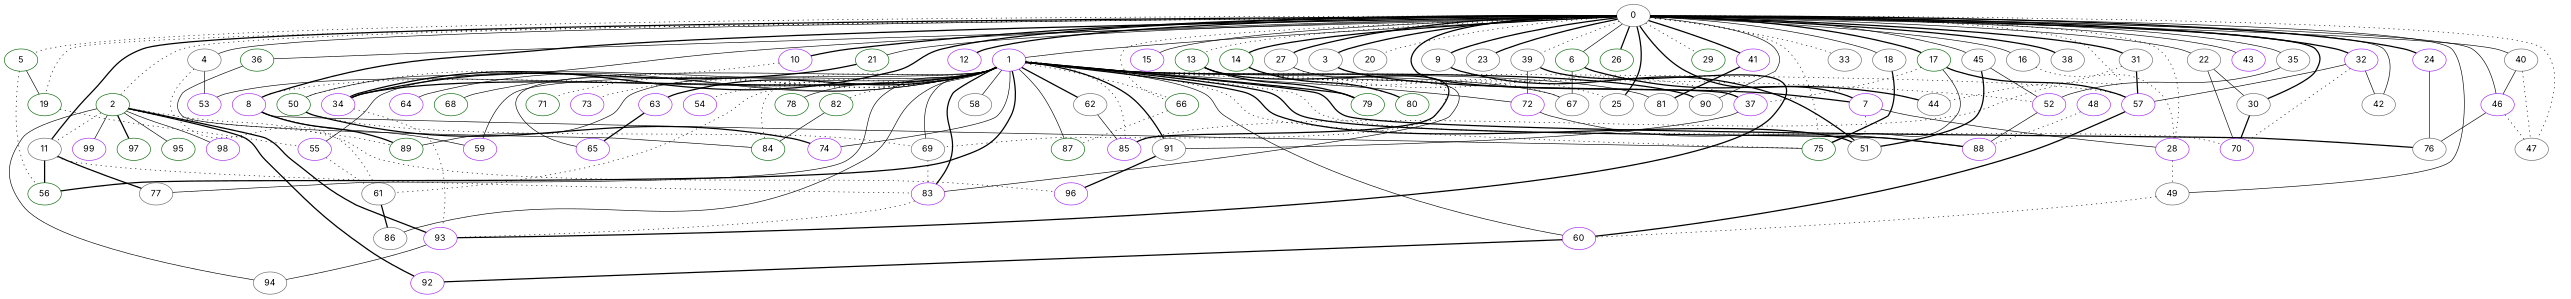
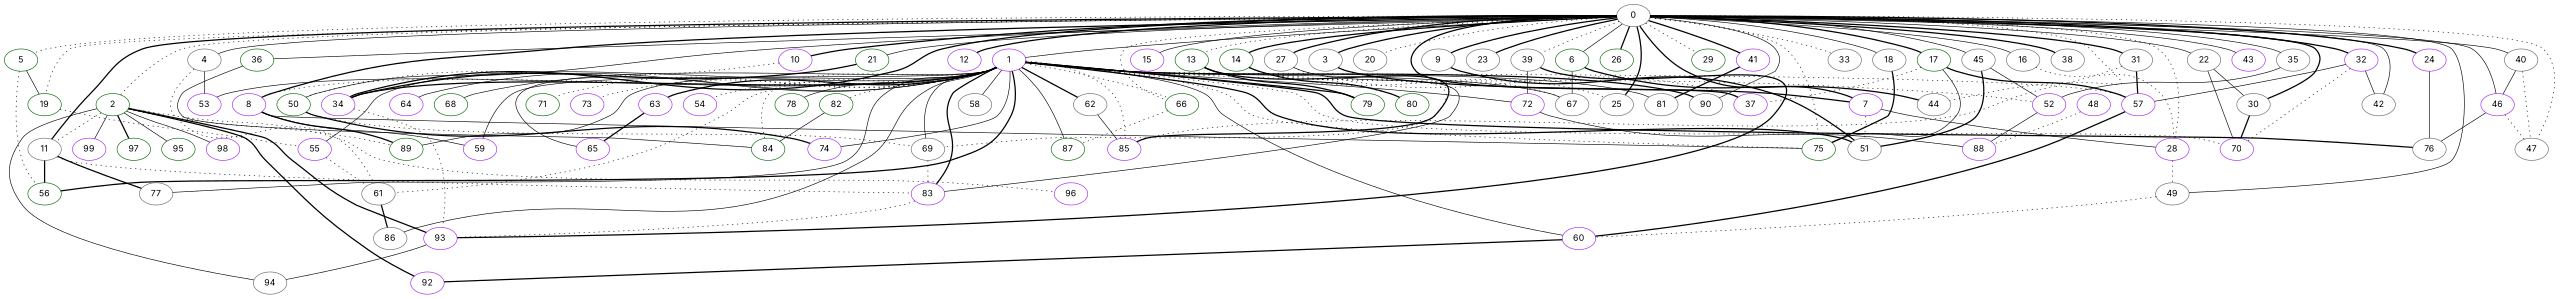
(1300, 115) -> none
(1169, 149) -> none
